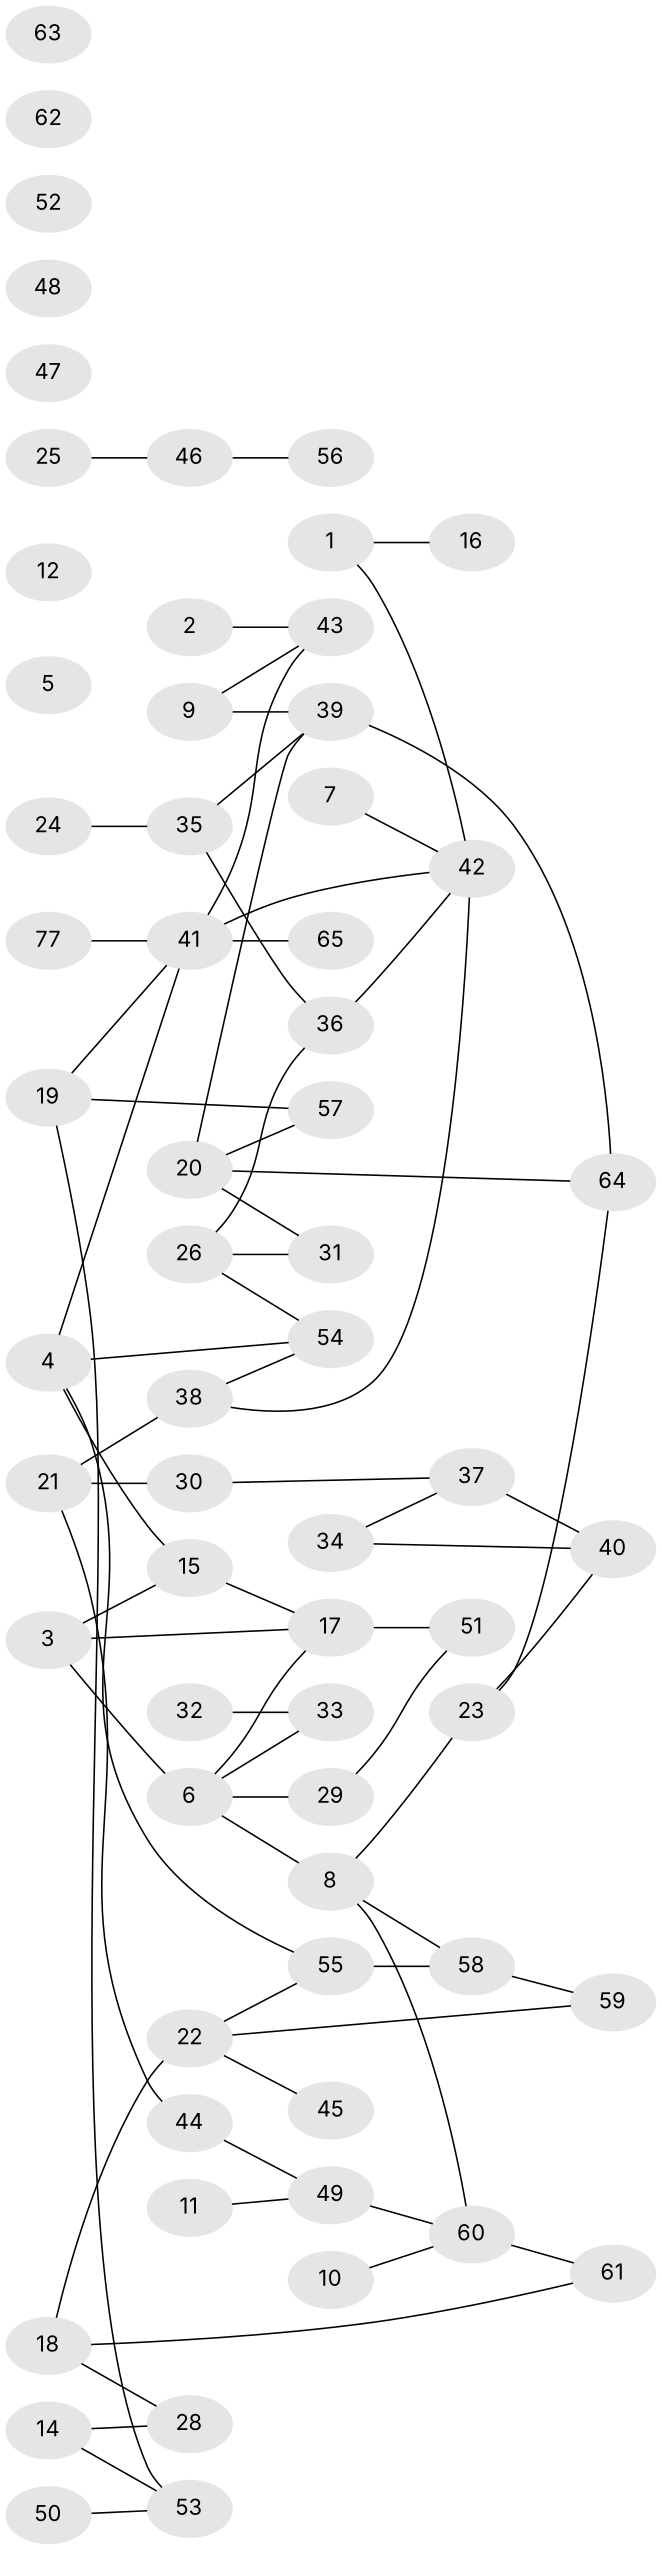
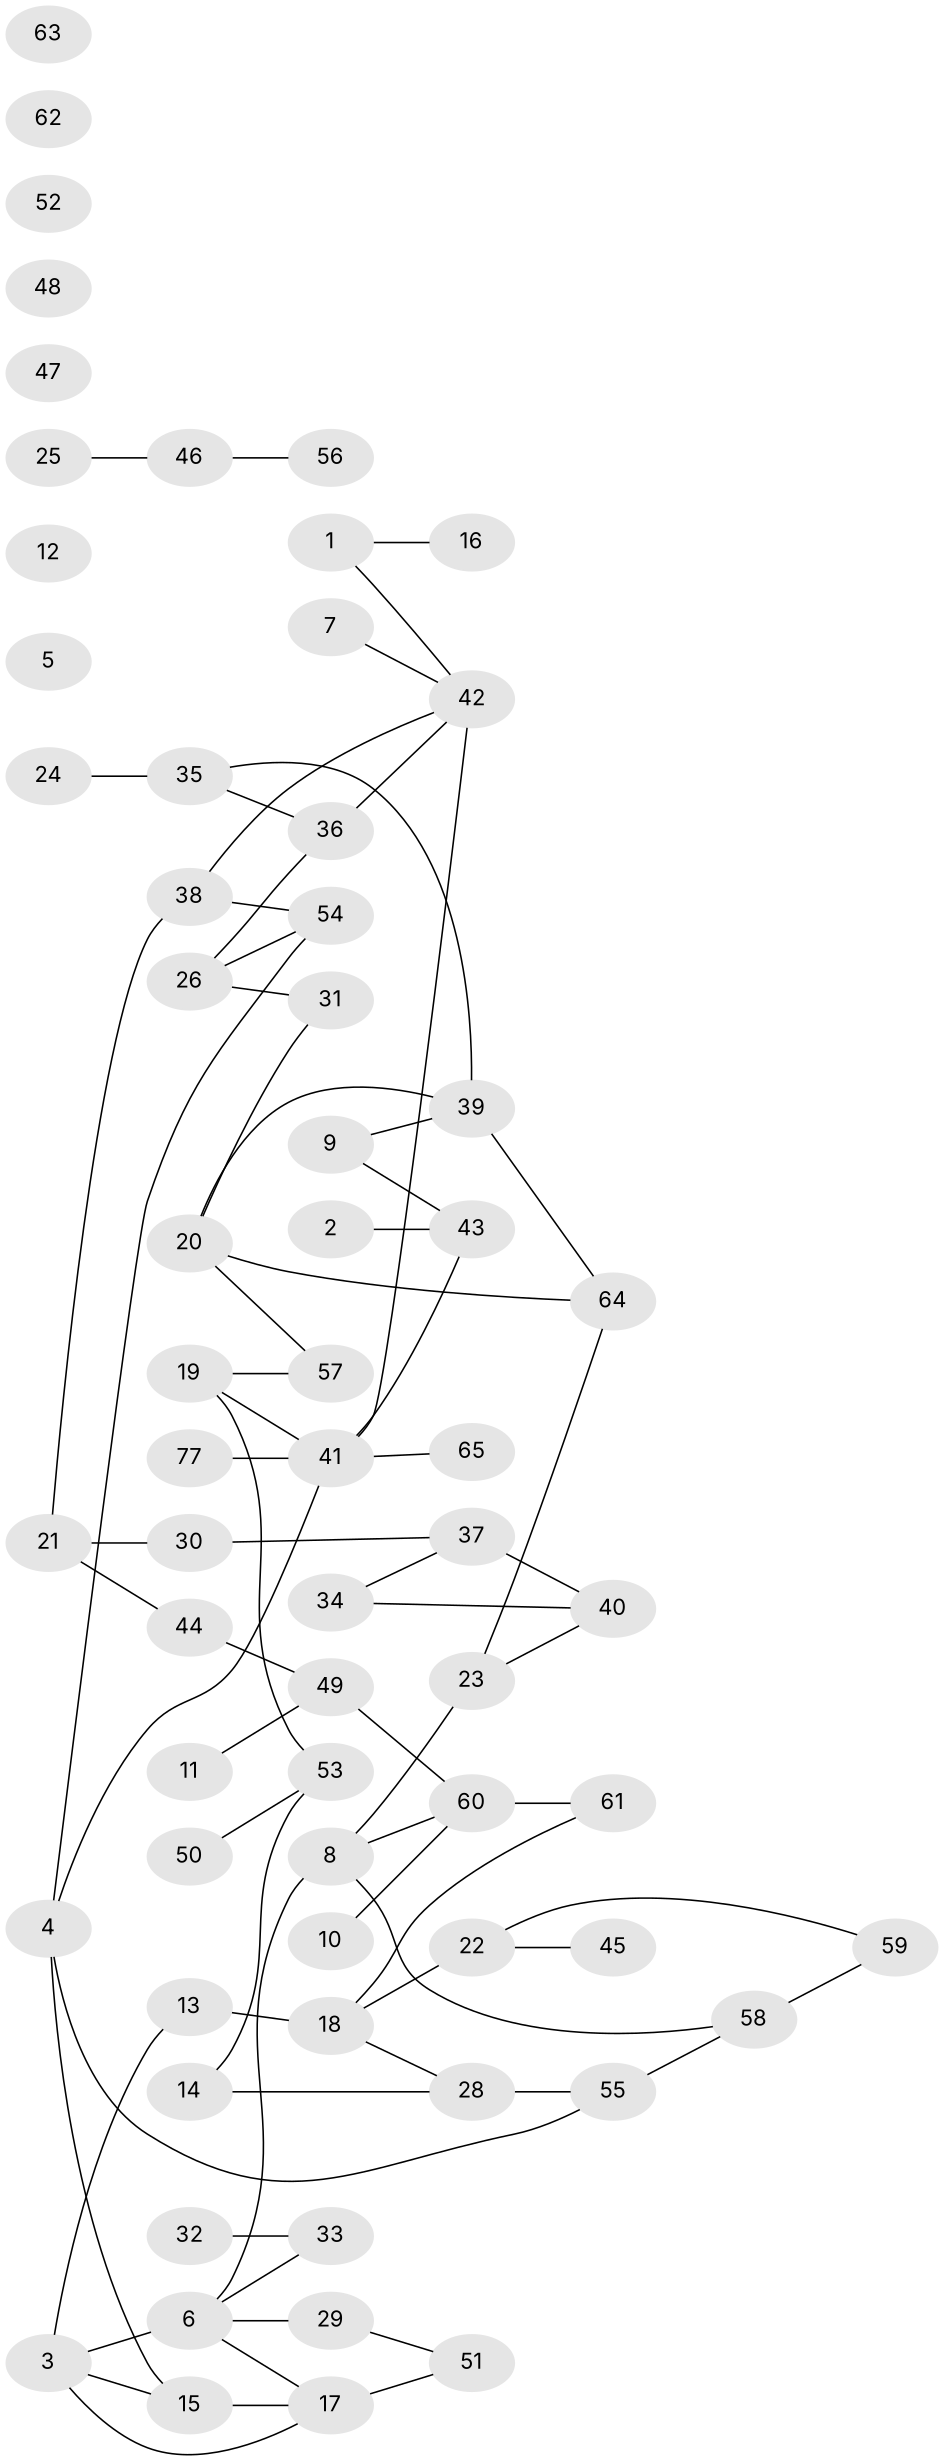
(260, 2002) -> (543, 2092)
none -> (190, 2007)
